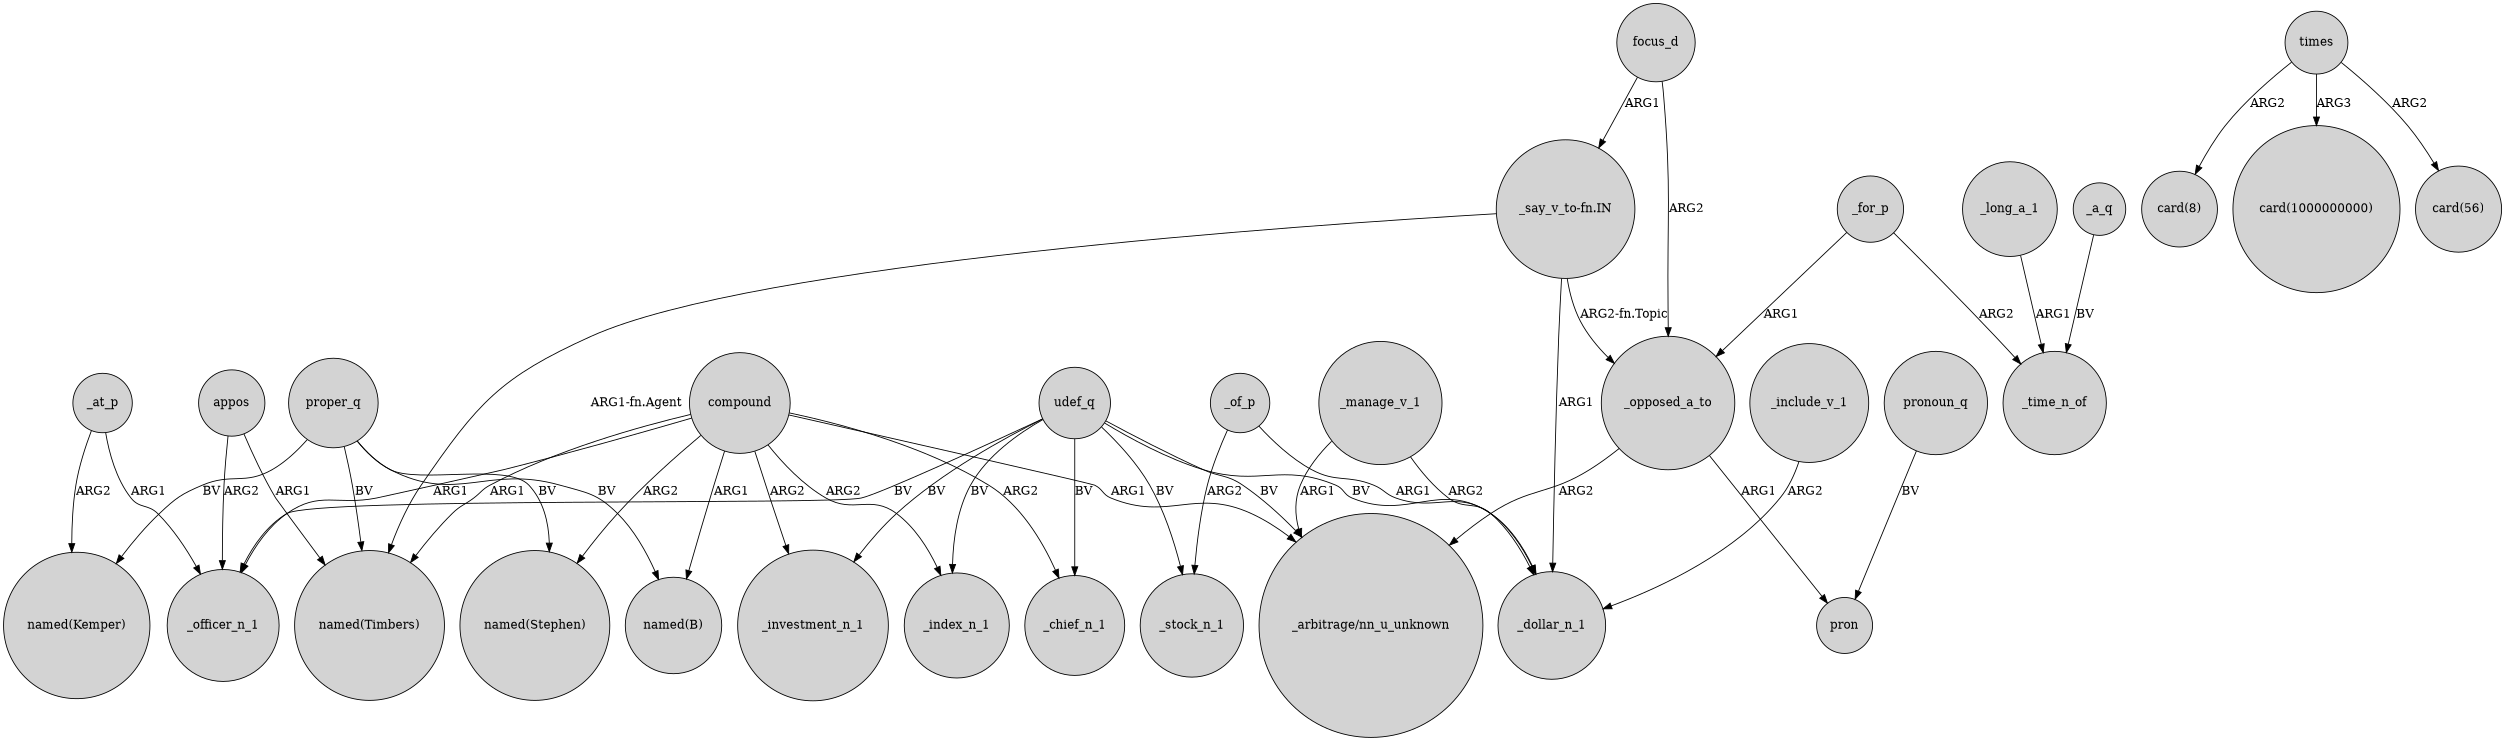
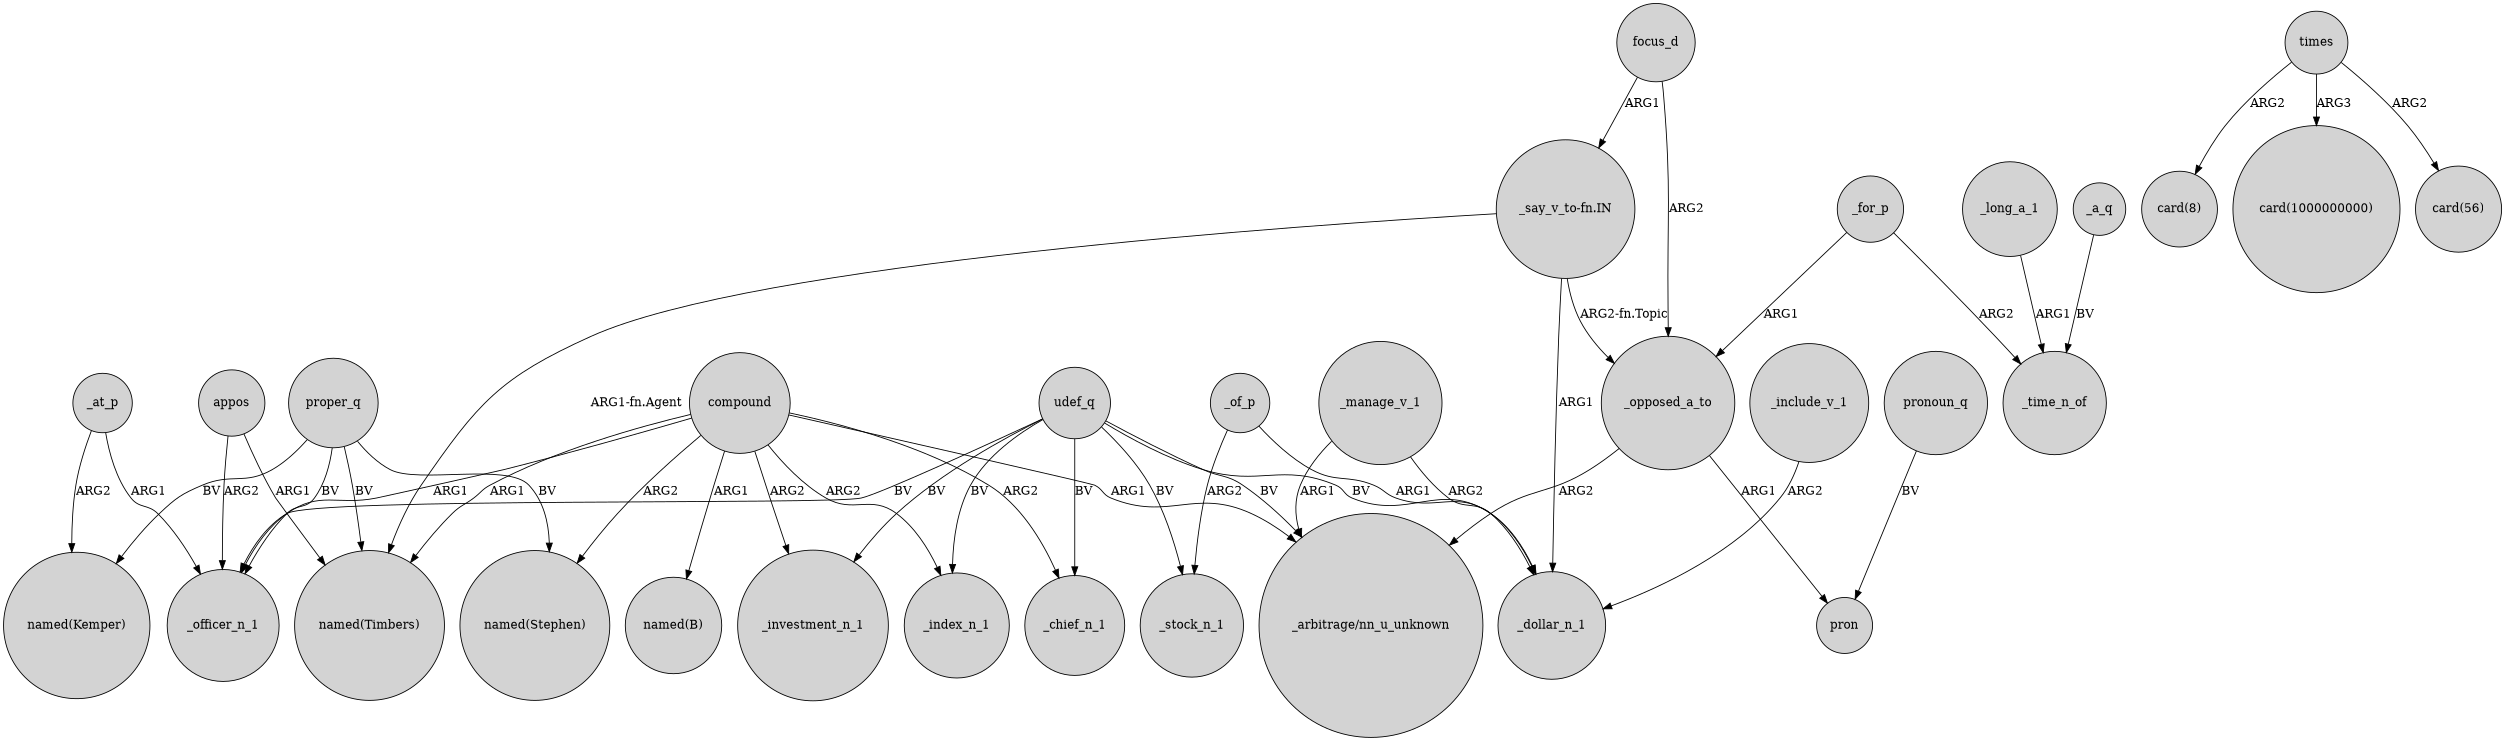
(537, 480) -> (317, 494)
